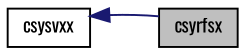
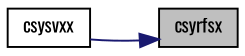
(134, 15) -> (115, 41)
